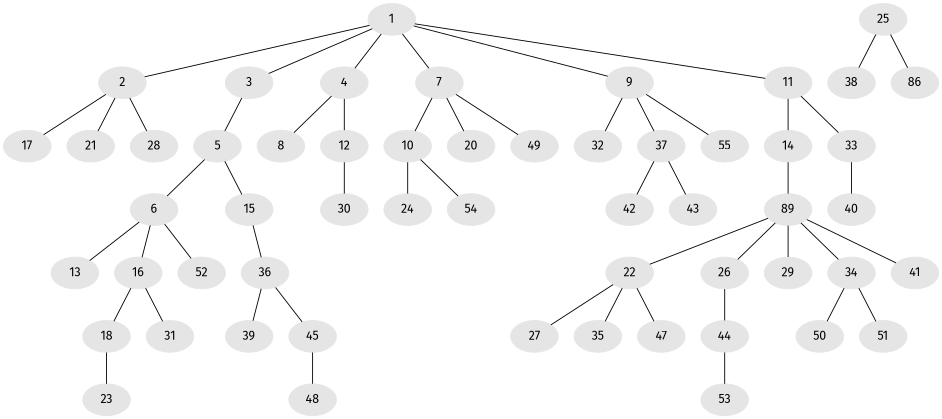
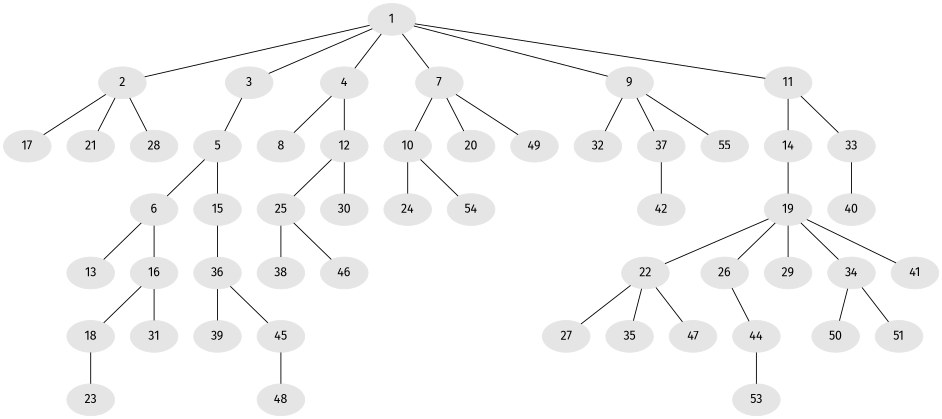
(915, 83) -> (344, 273)
none -> (313, 178)
(693, 210) -> none
(788, 210) -> (788, 210)
(202, 273) -> none
